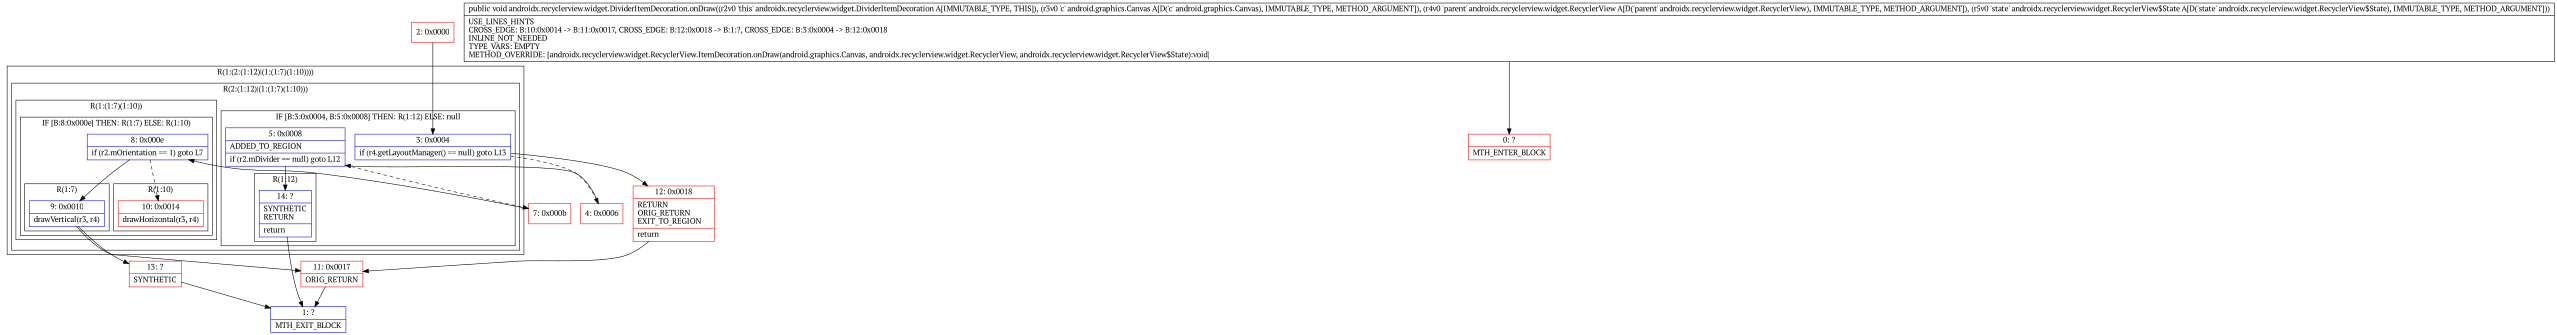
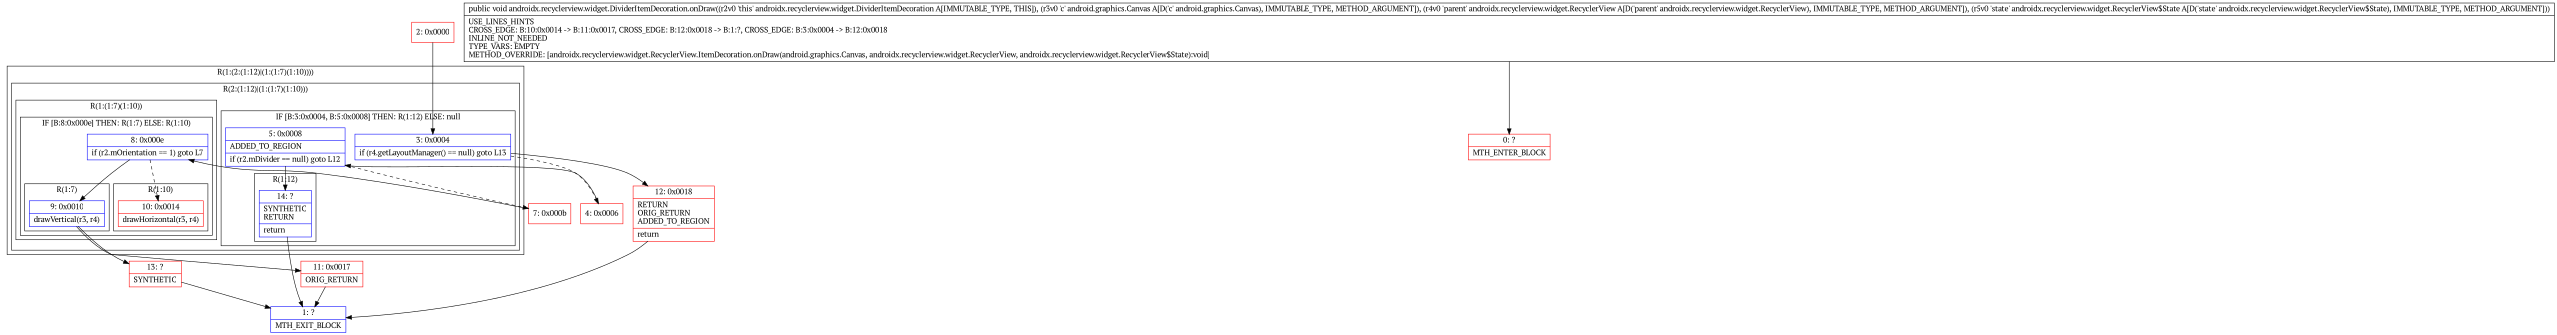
(670, 221) -> (674, 221)
(511, 262) -> (505, 296)
